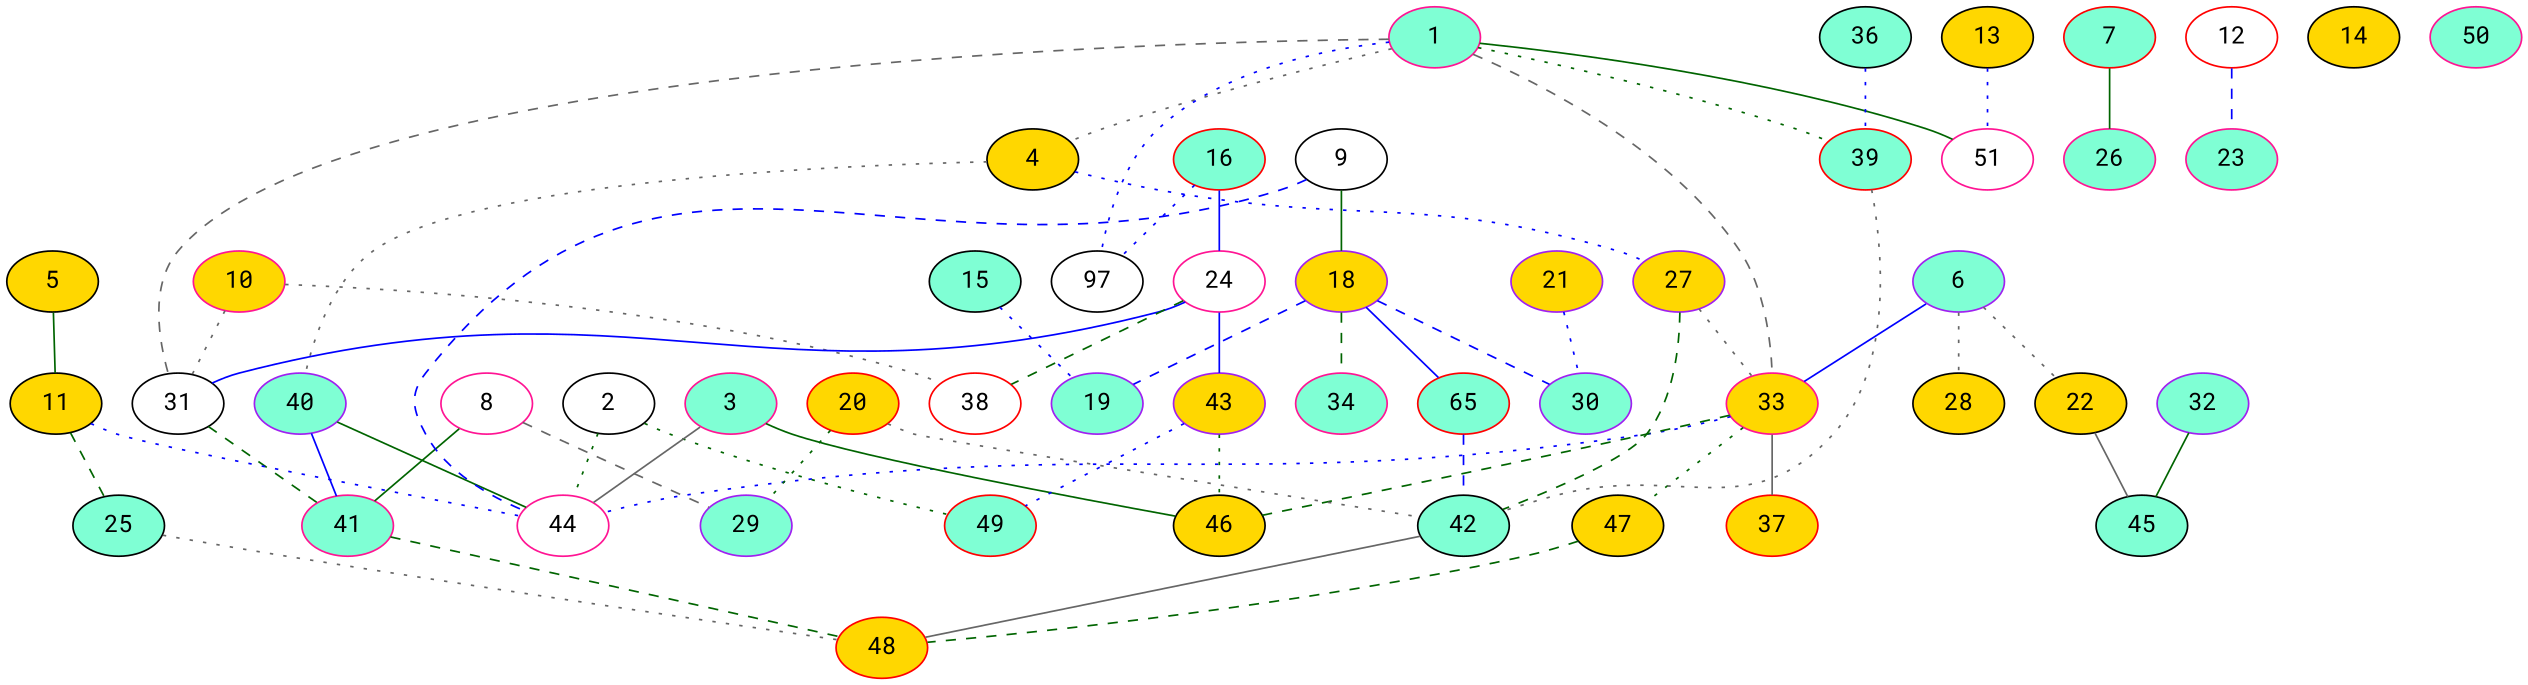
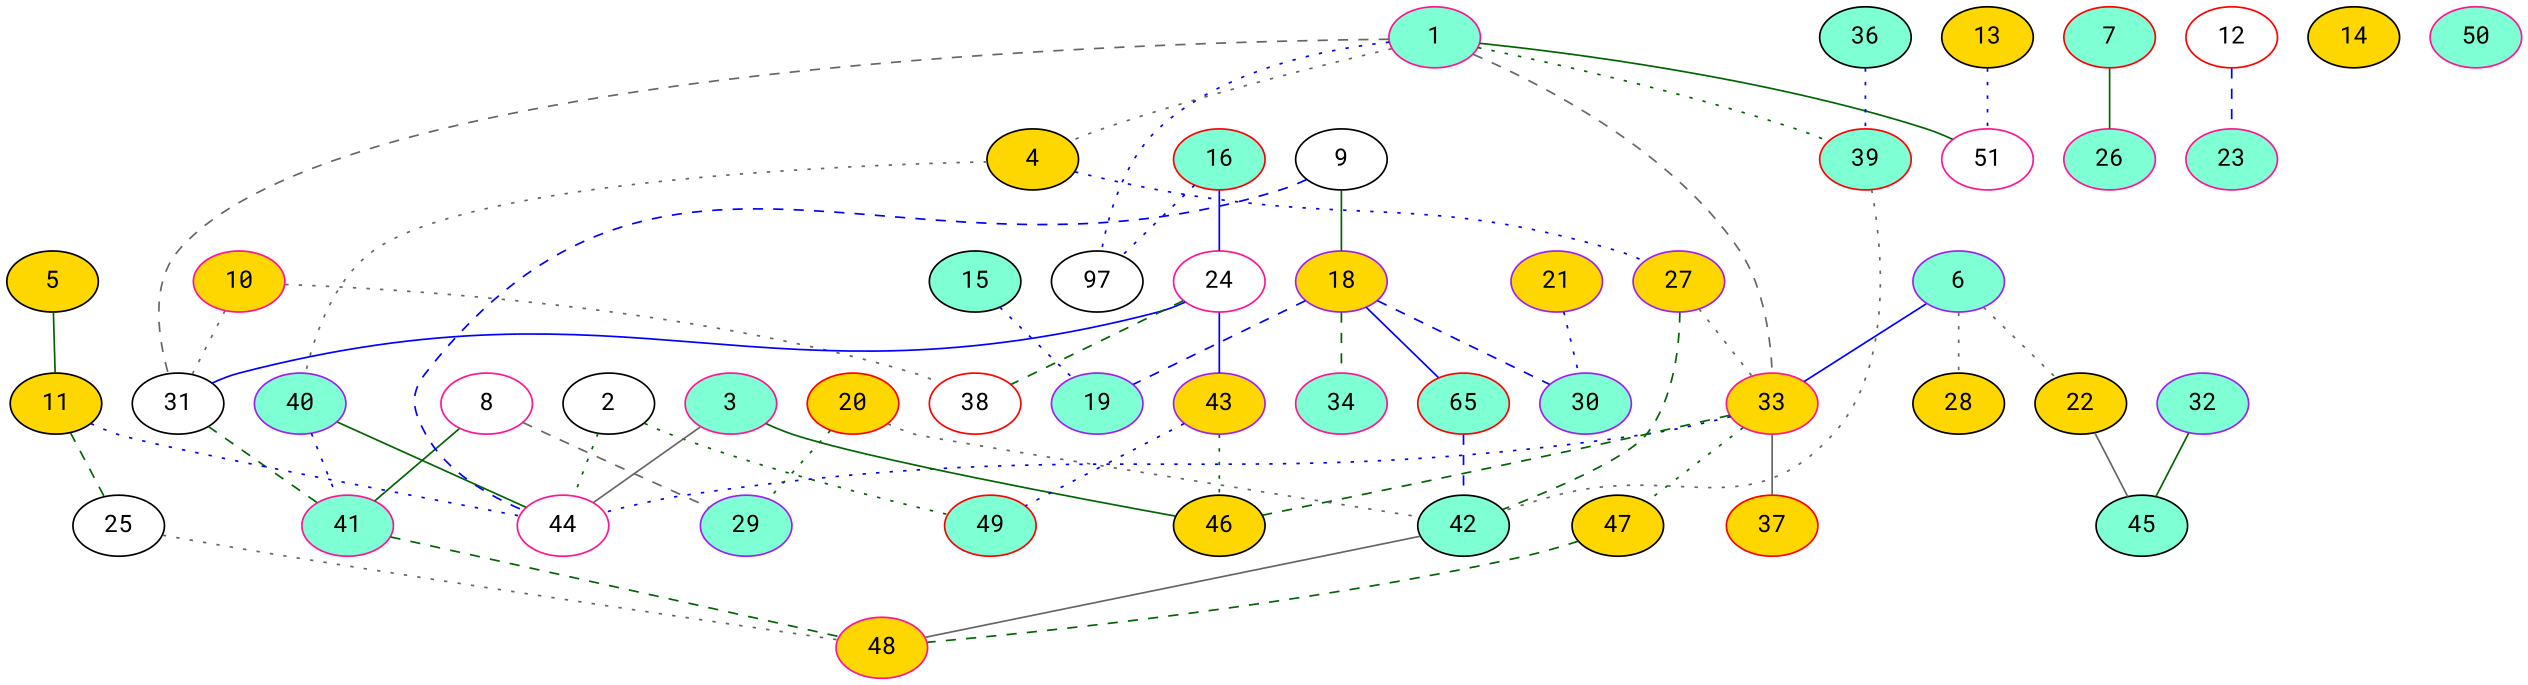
(324, 465) -> (324, 465)
(119, 526) -> (119, 526)
(882, 648) -> (882, 648)
